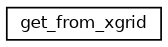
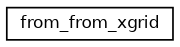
(84, 24) -> (90, 24)
